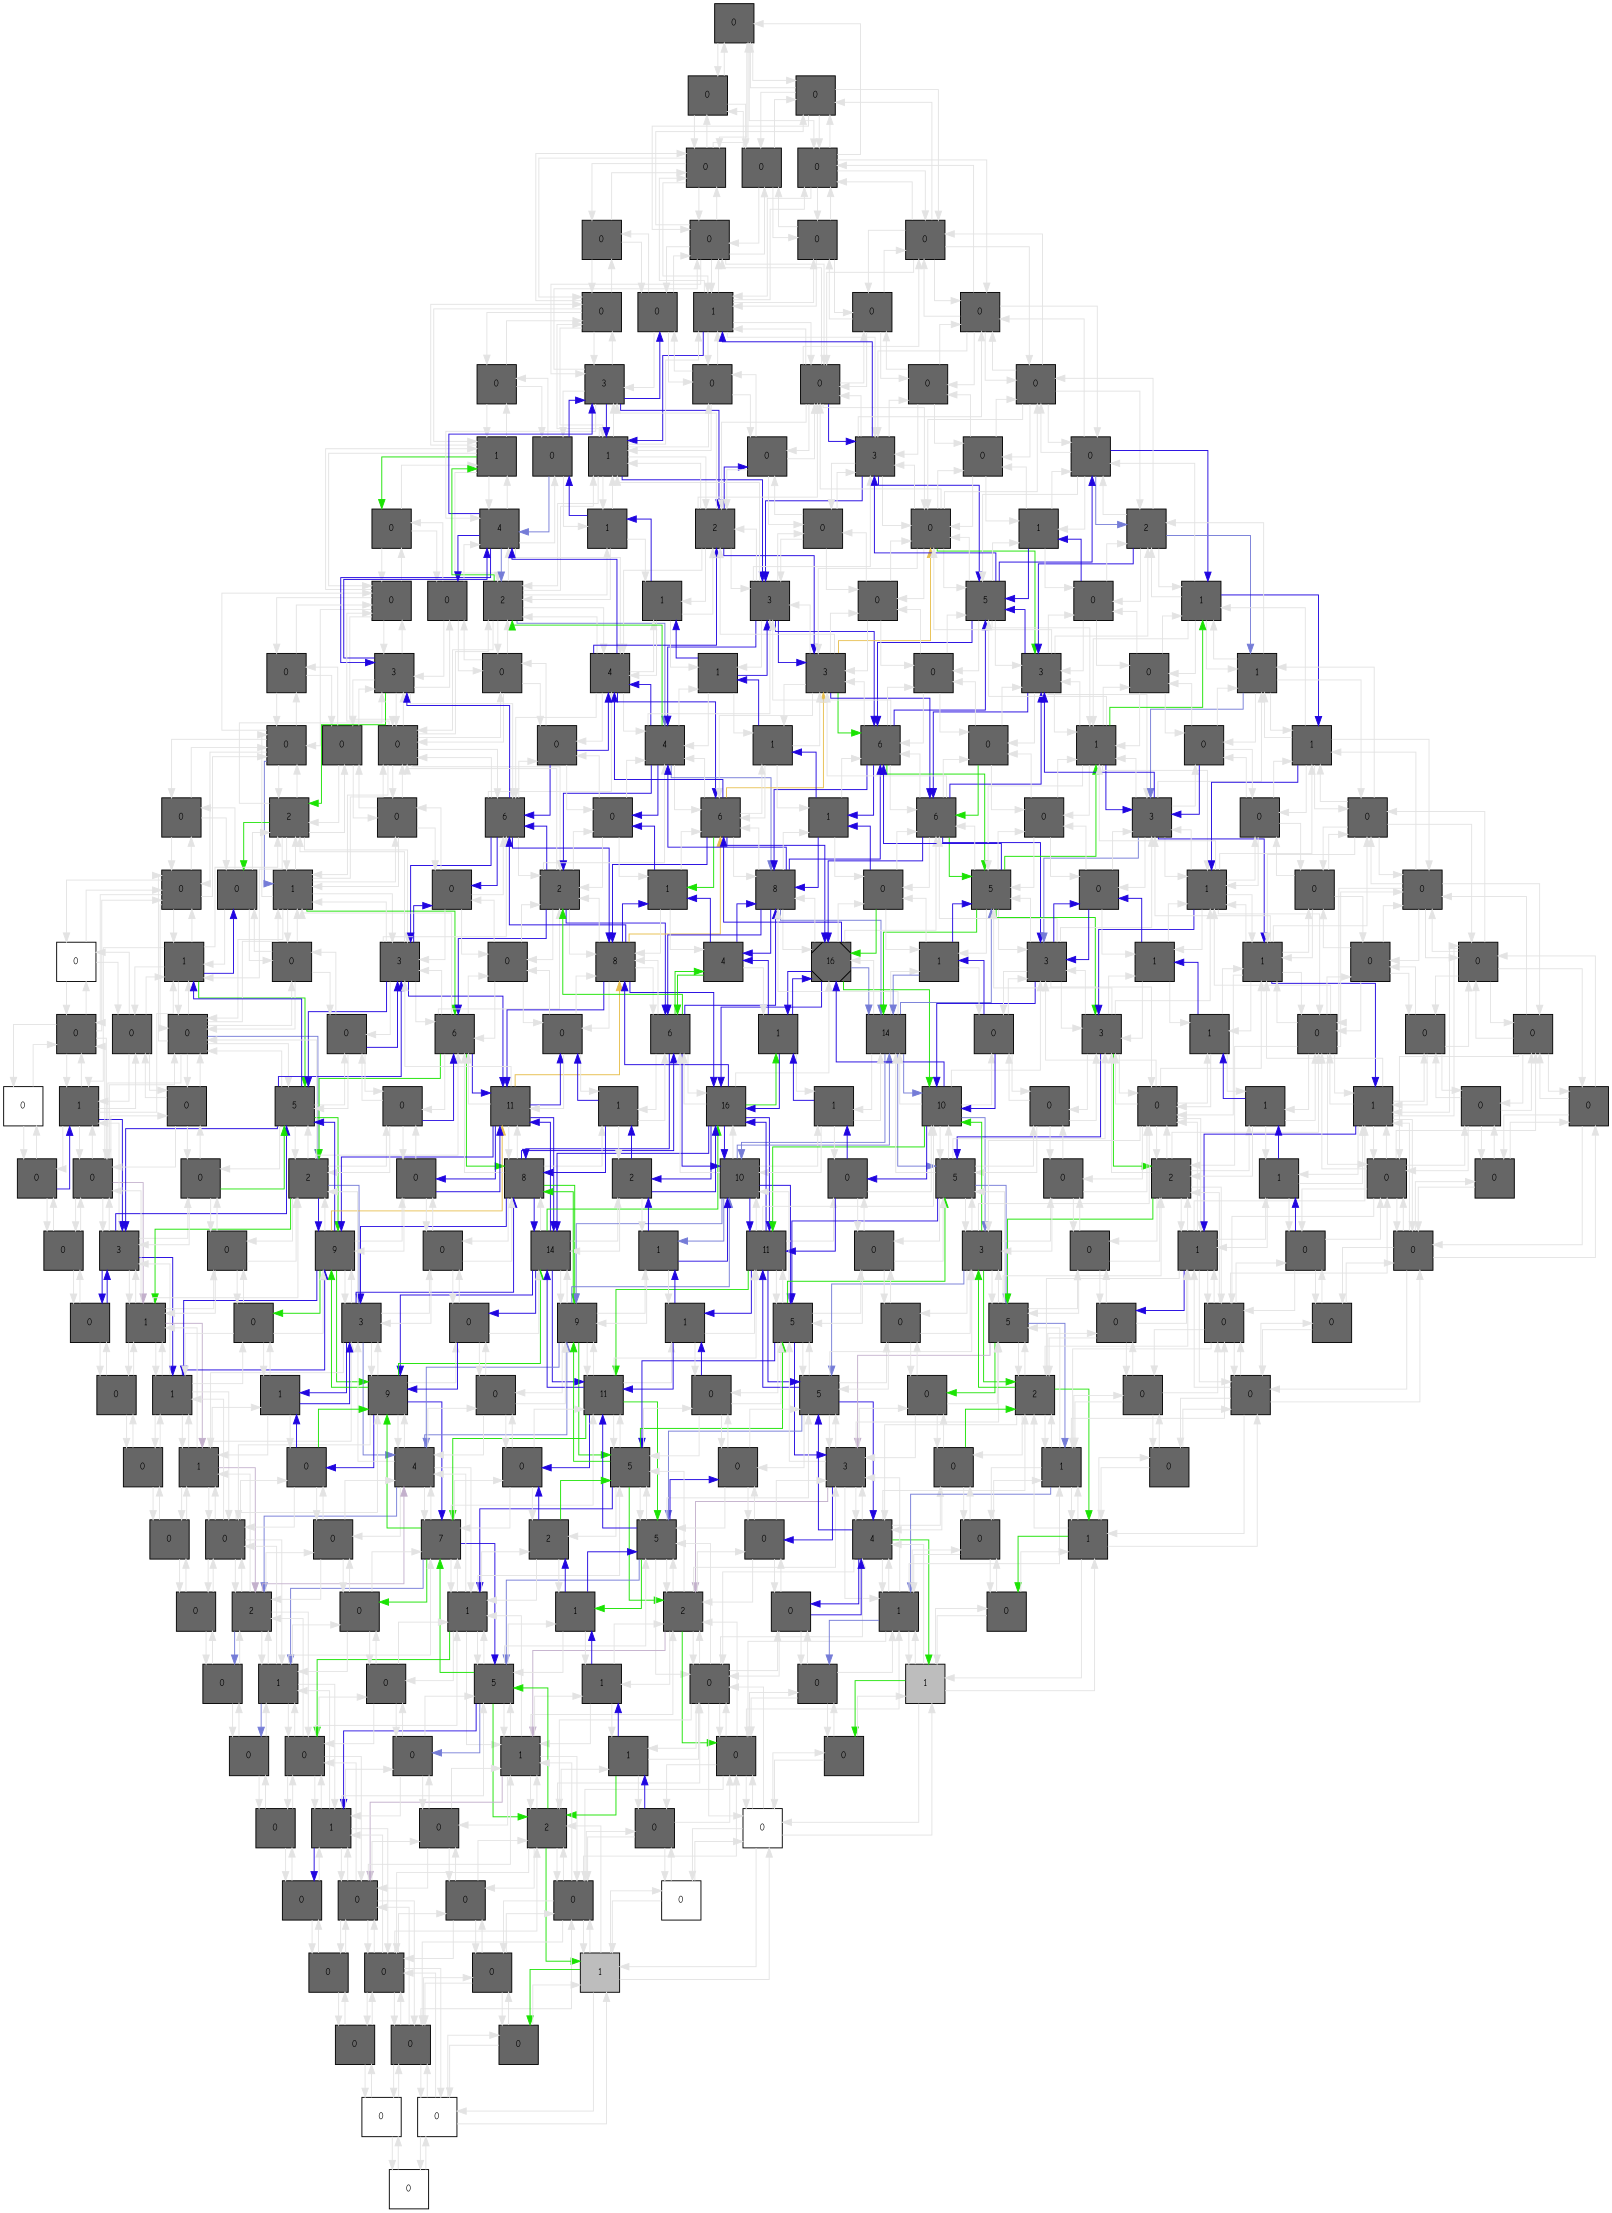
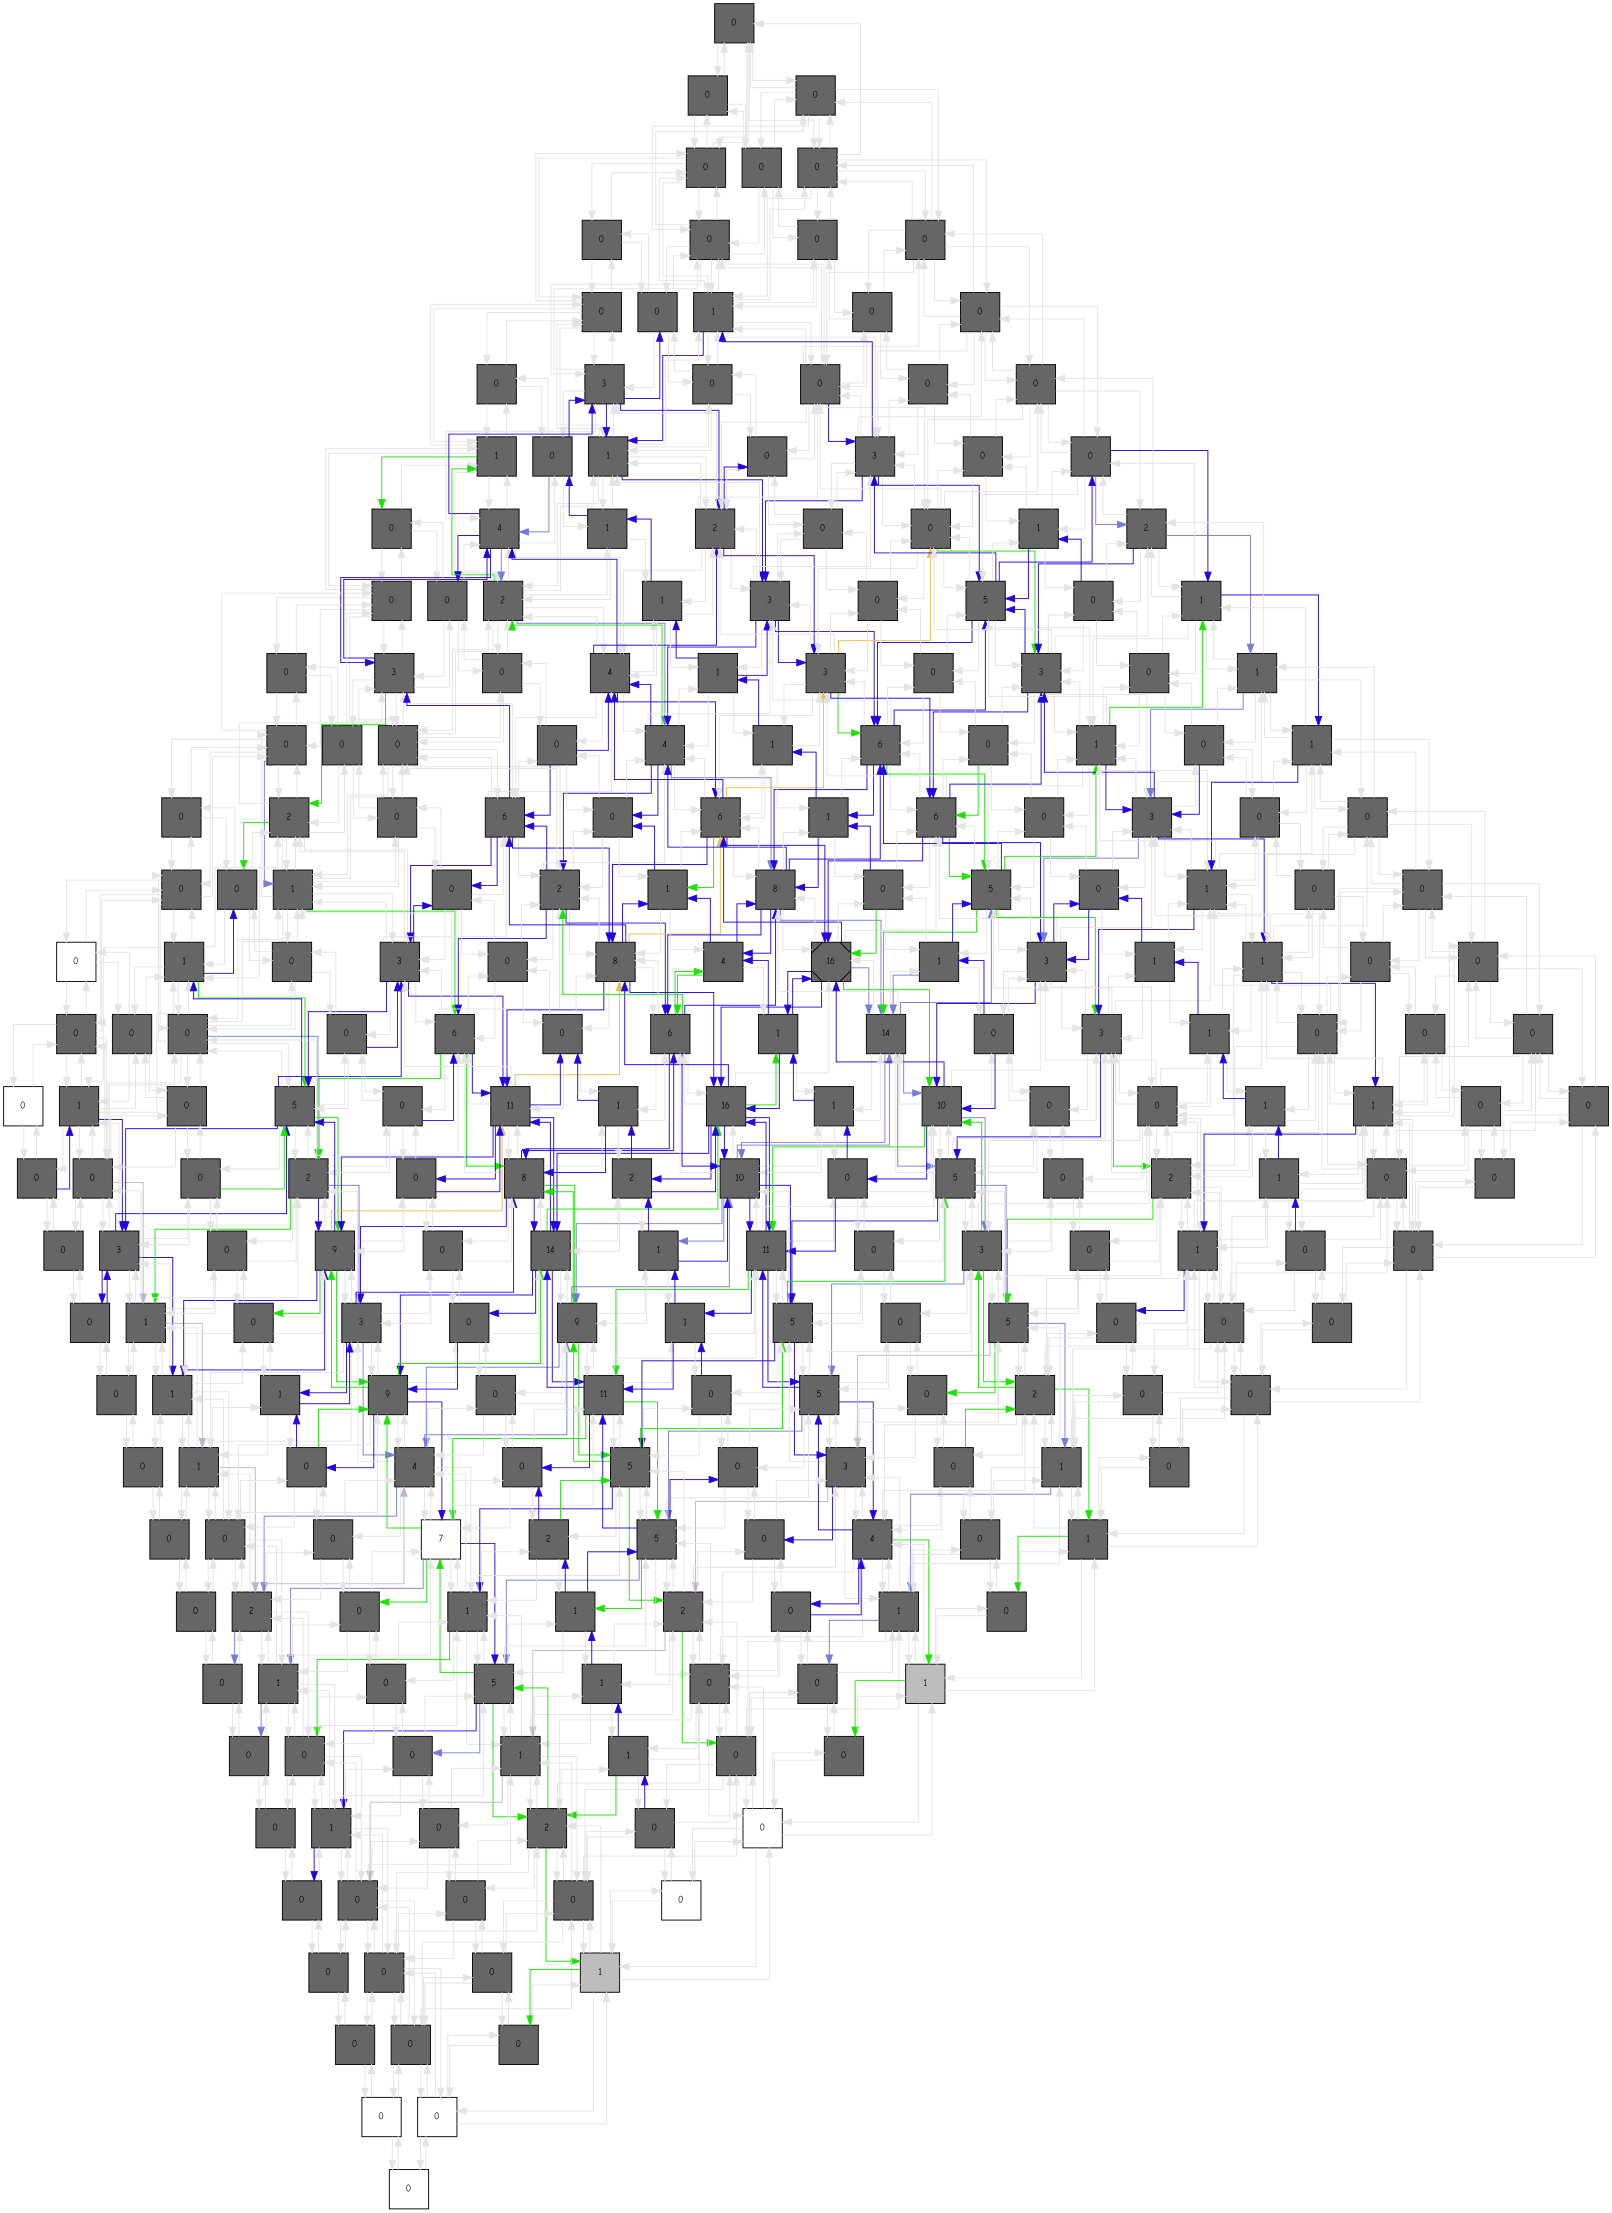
(441, 1539) -> (441, 1539)
